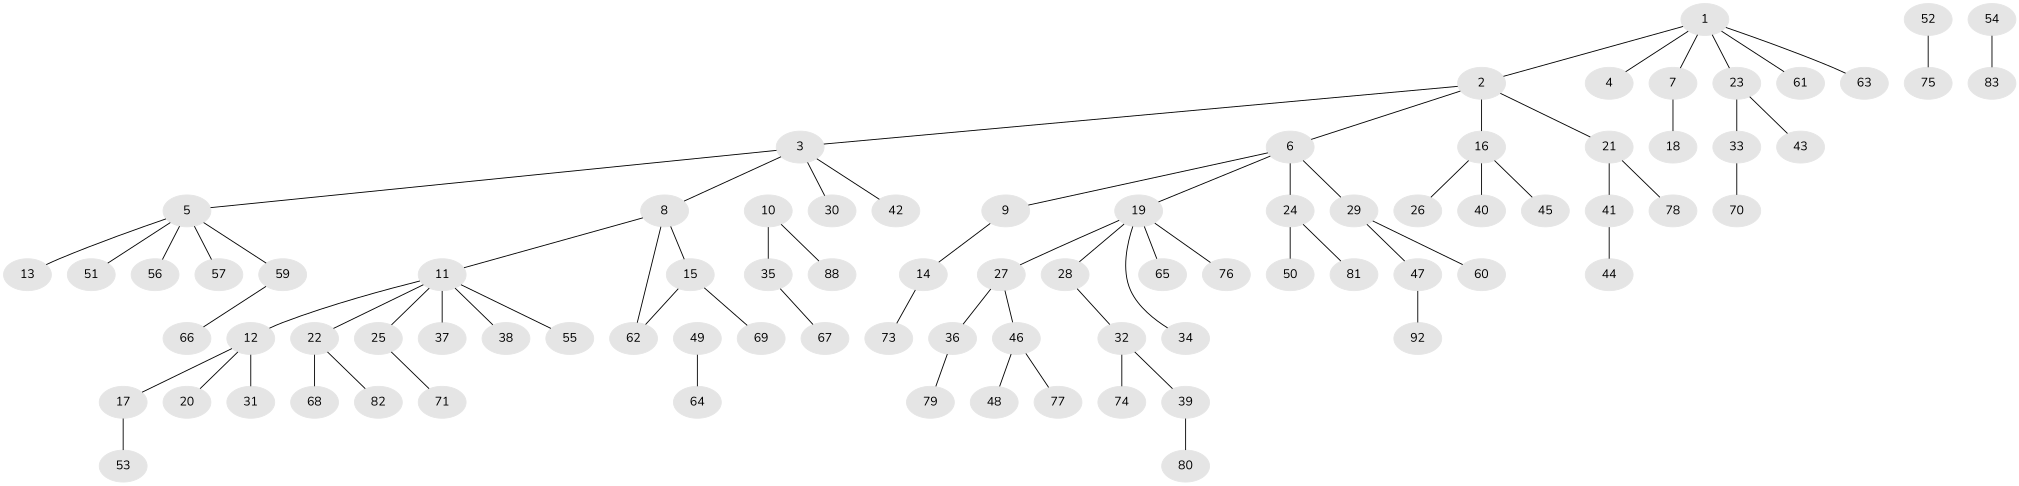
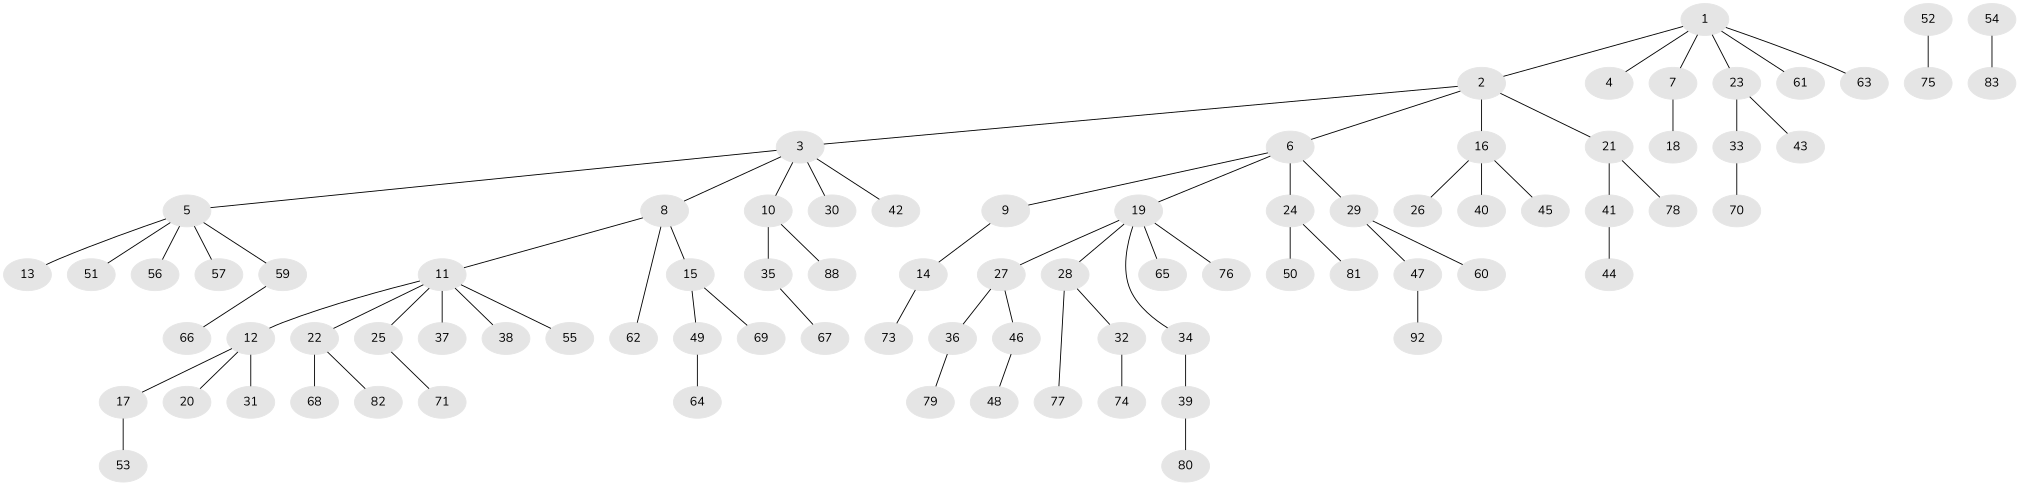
none -> (784, 179)
(662, 307) -> (694, 307)
(1037, 370) -> (1062, 338)
(1154, 370) -> (1186, 370)
